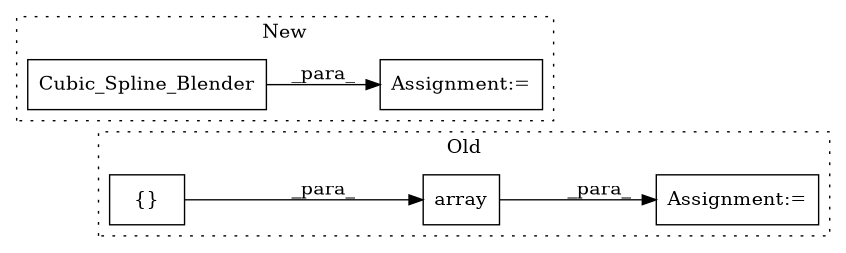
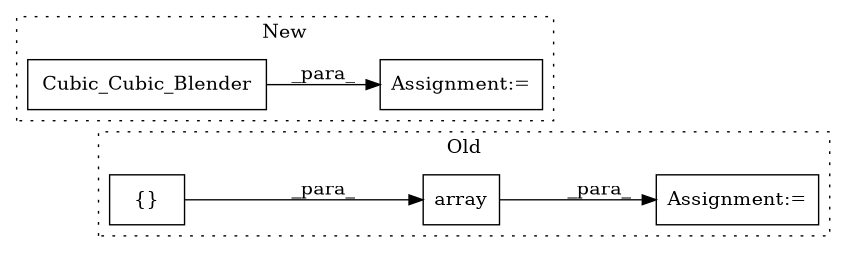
(147, 85) -> (147, 85)
